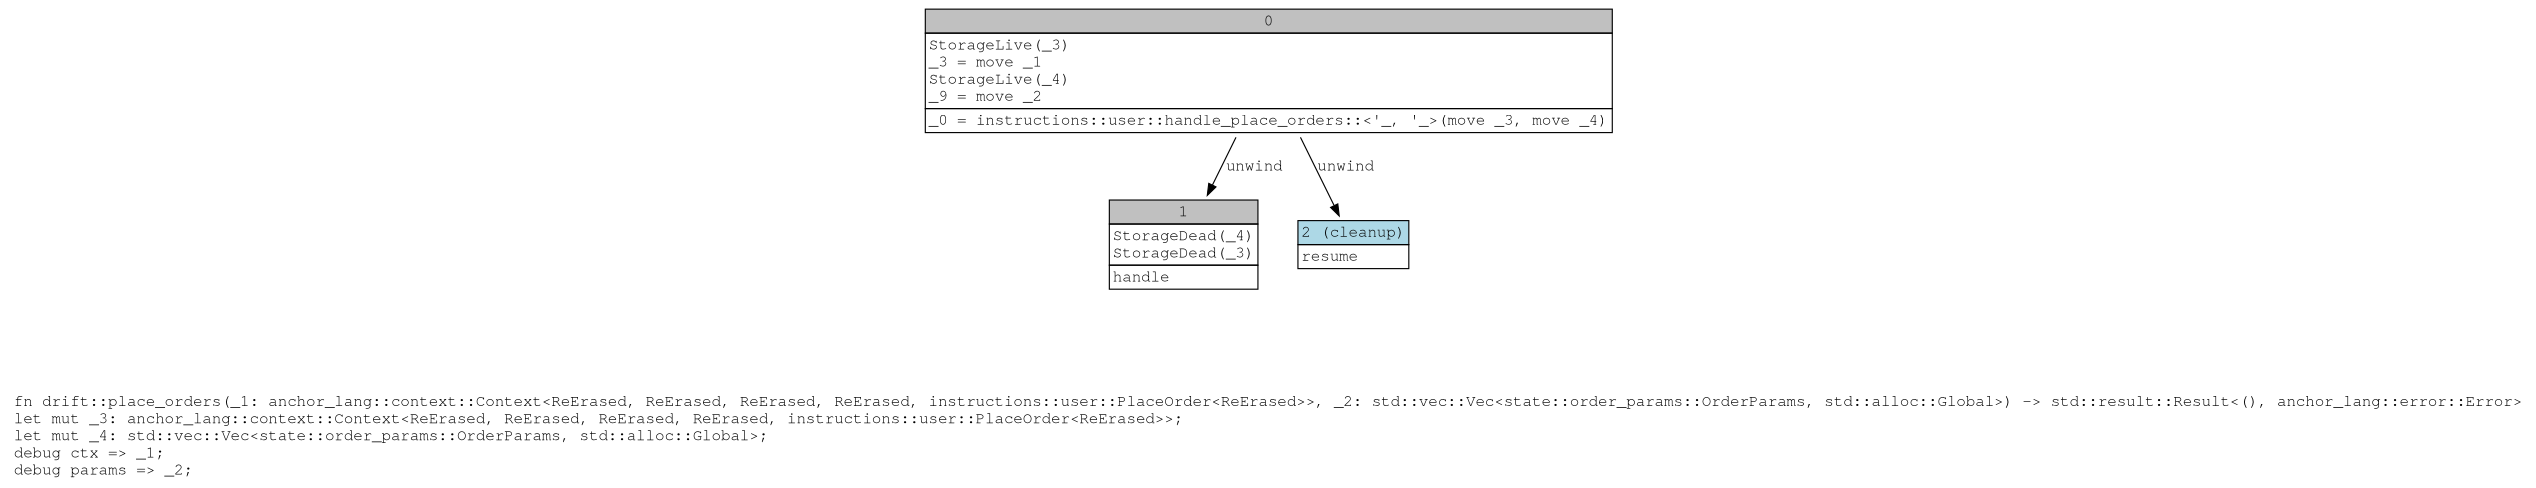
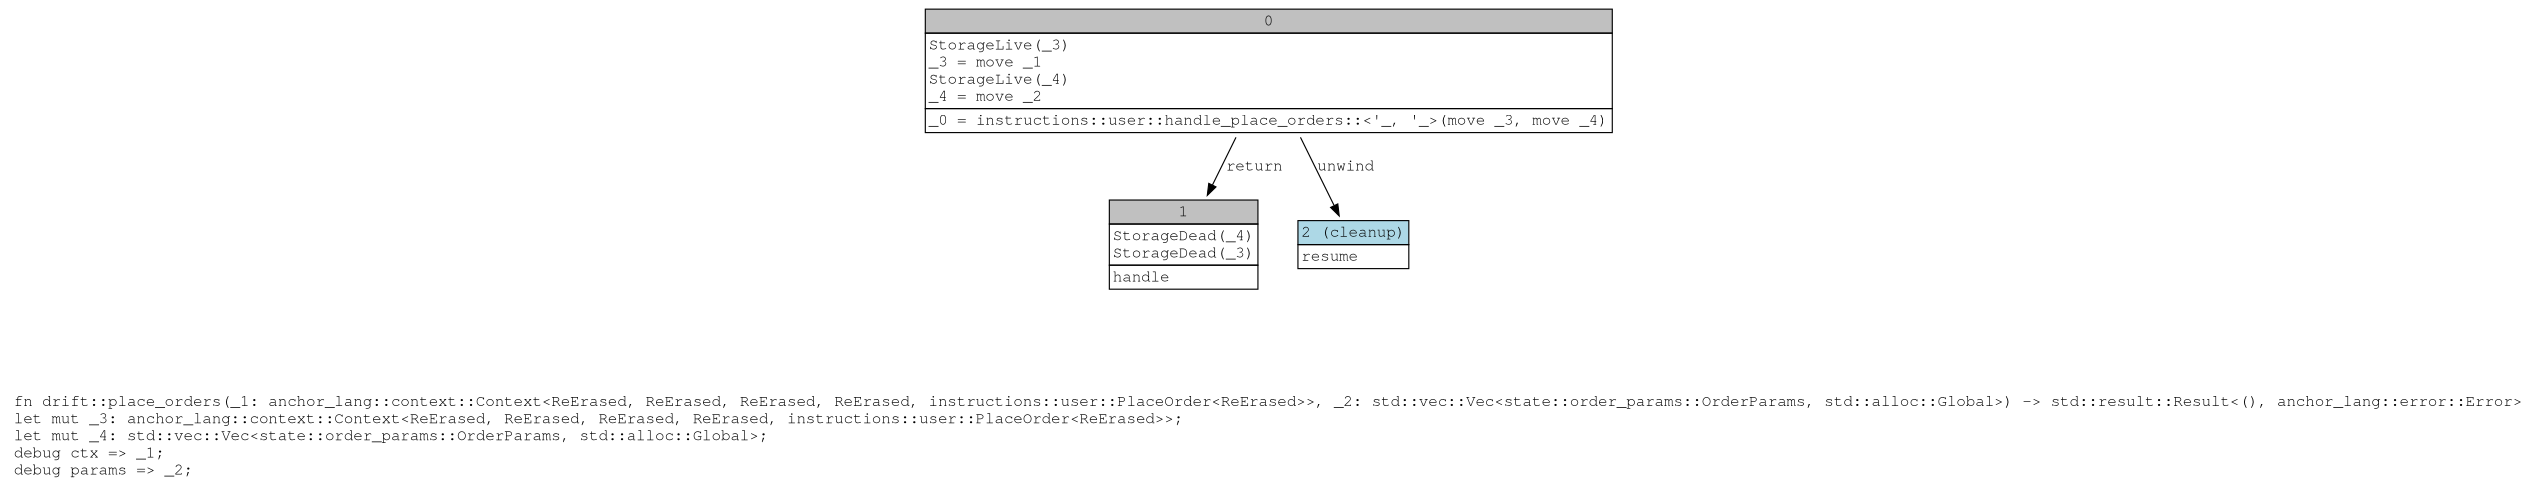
(986, 96) -> (986, 96)
(1255, 166) -> (1255, 166)
